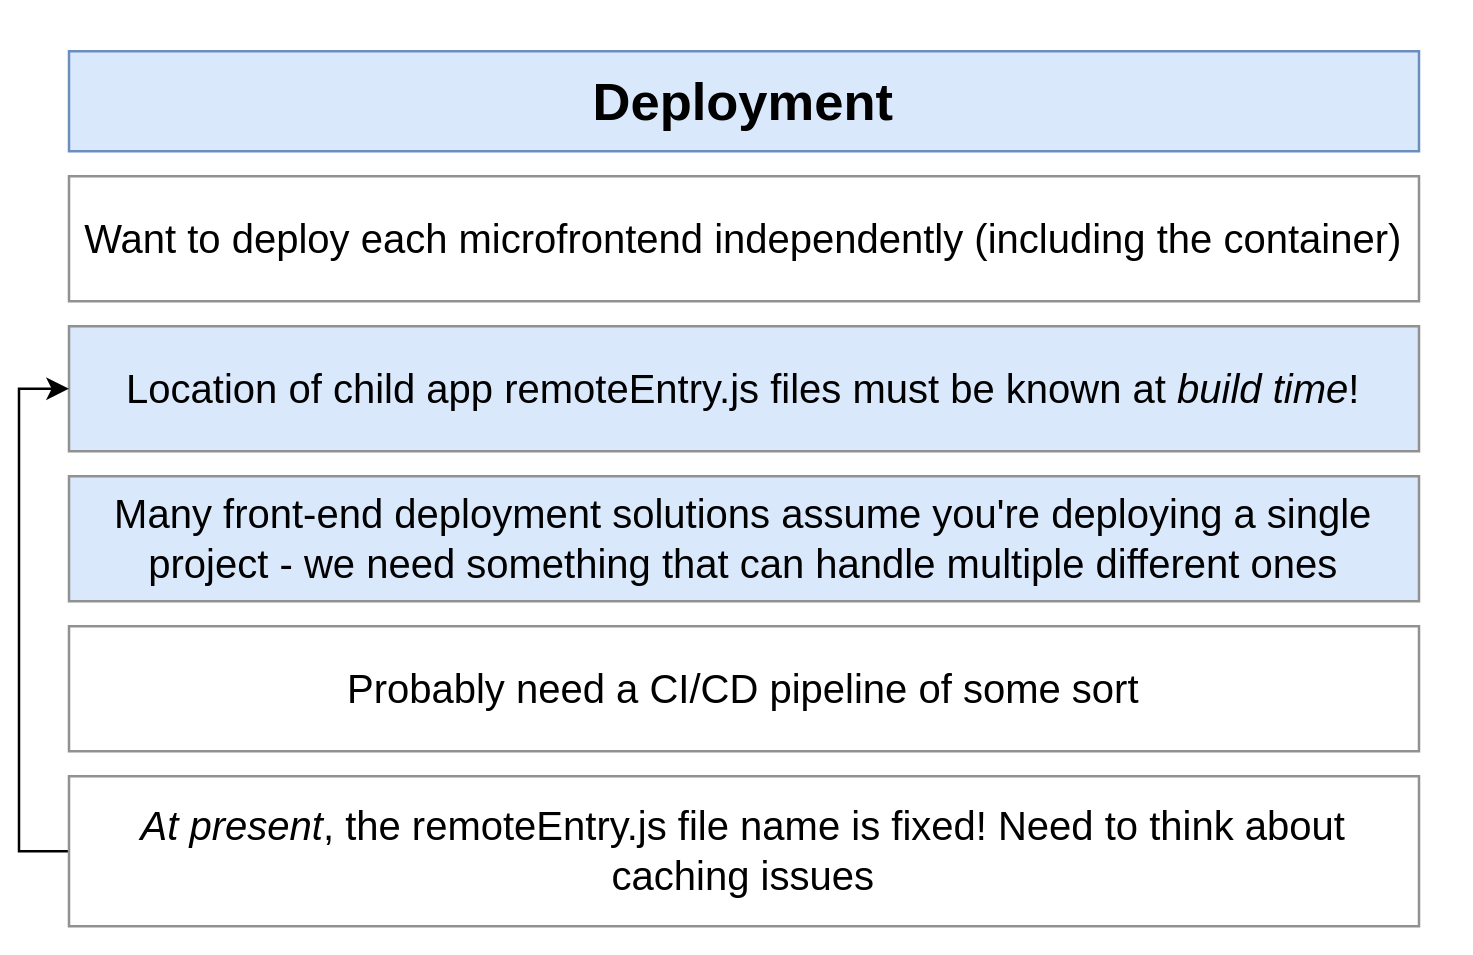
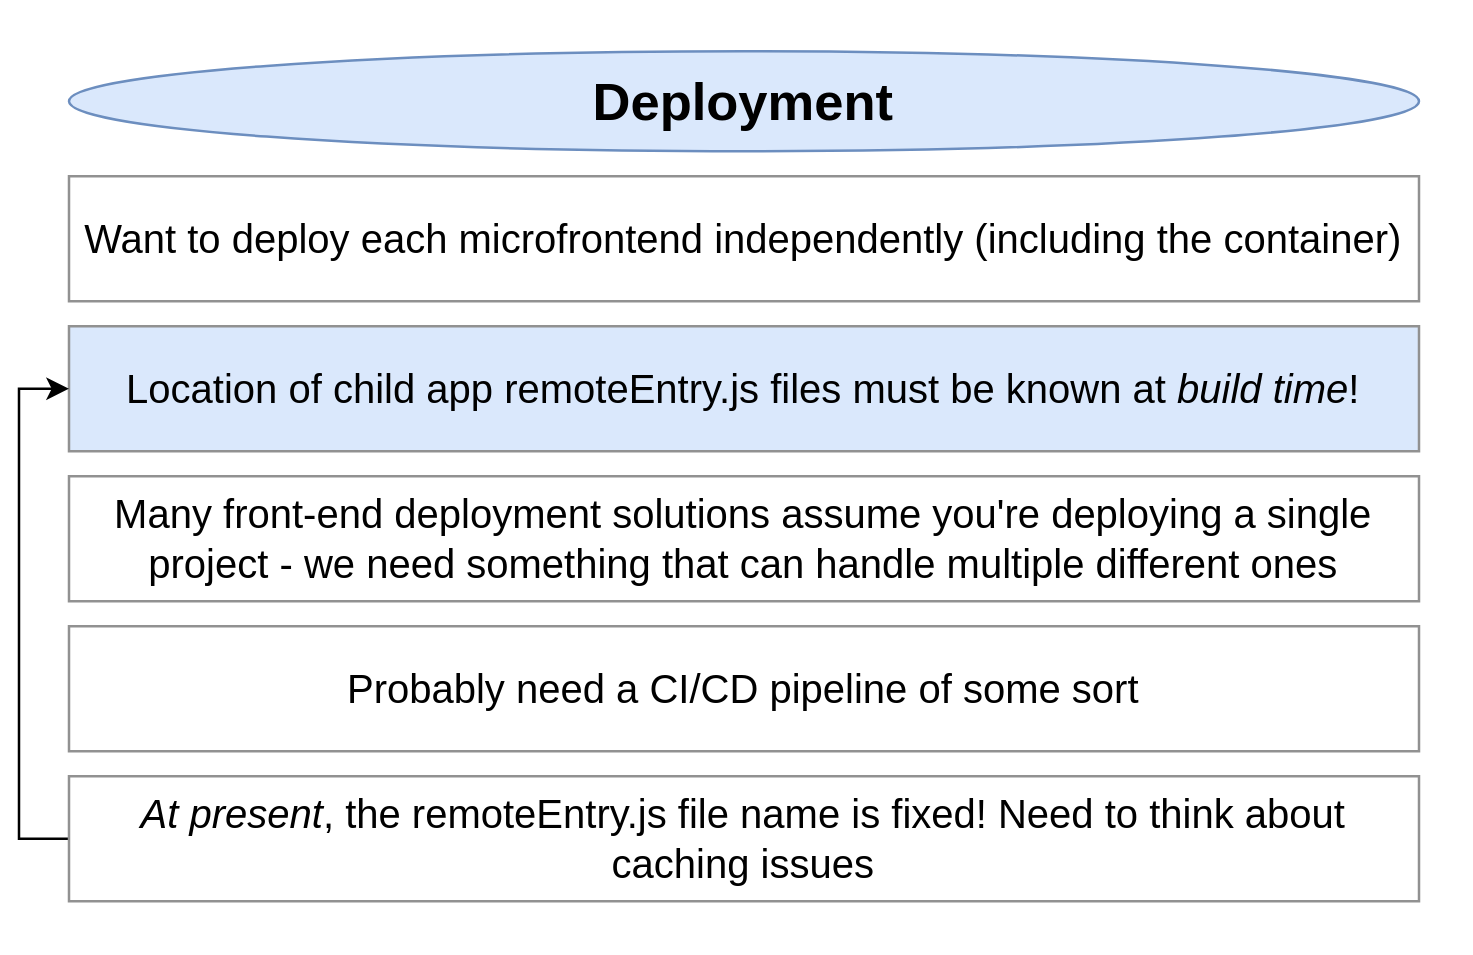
(744, 101) -> (744, 101)
(744, 539) -> (744, 539)
(744, 851) -> (744, 839)
